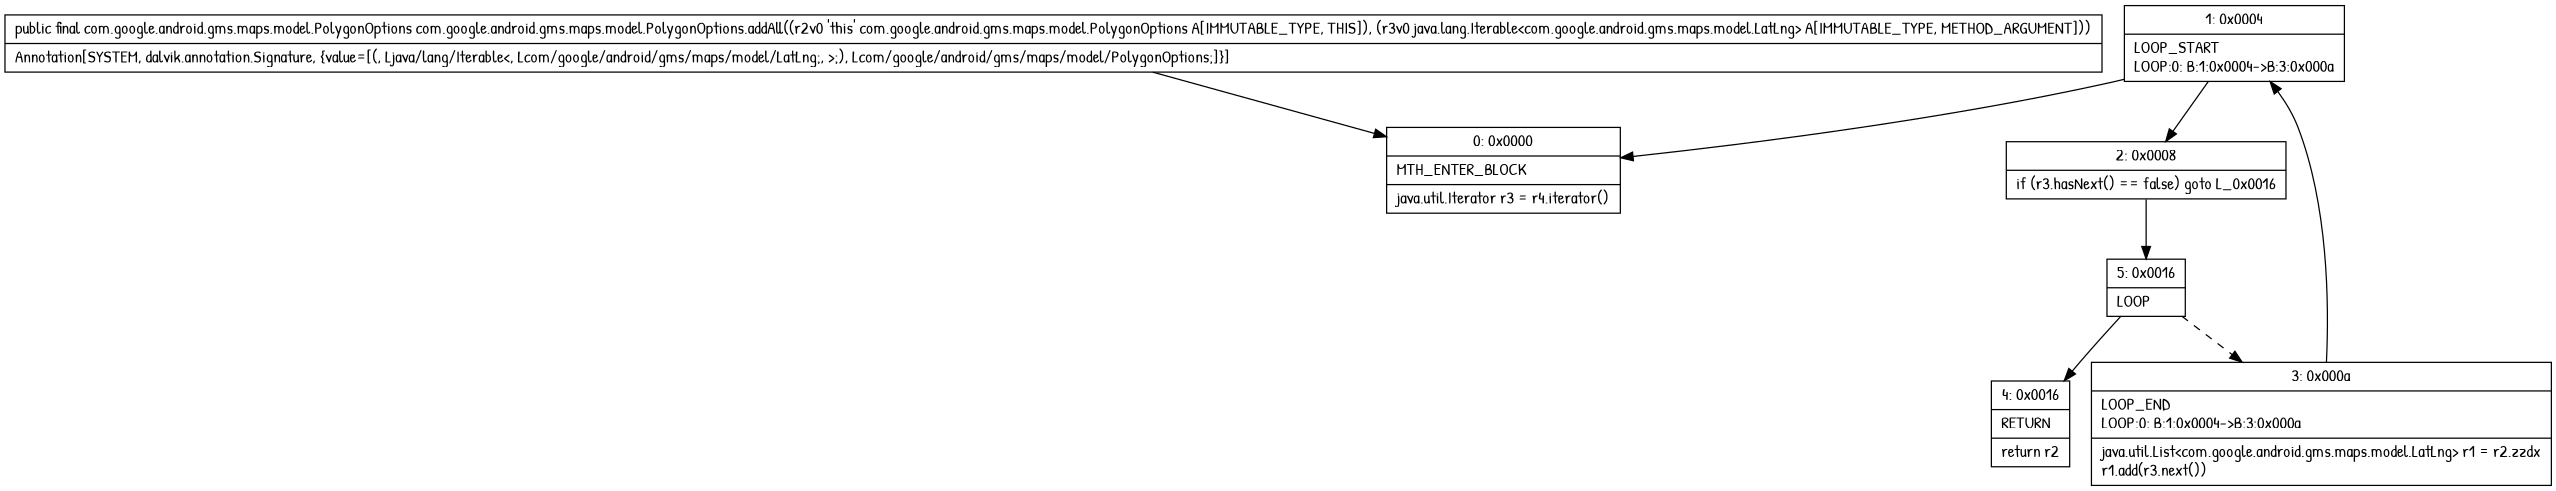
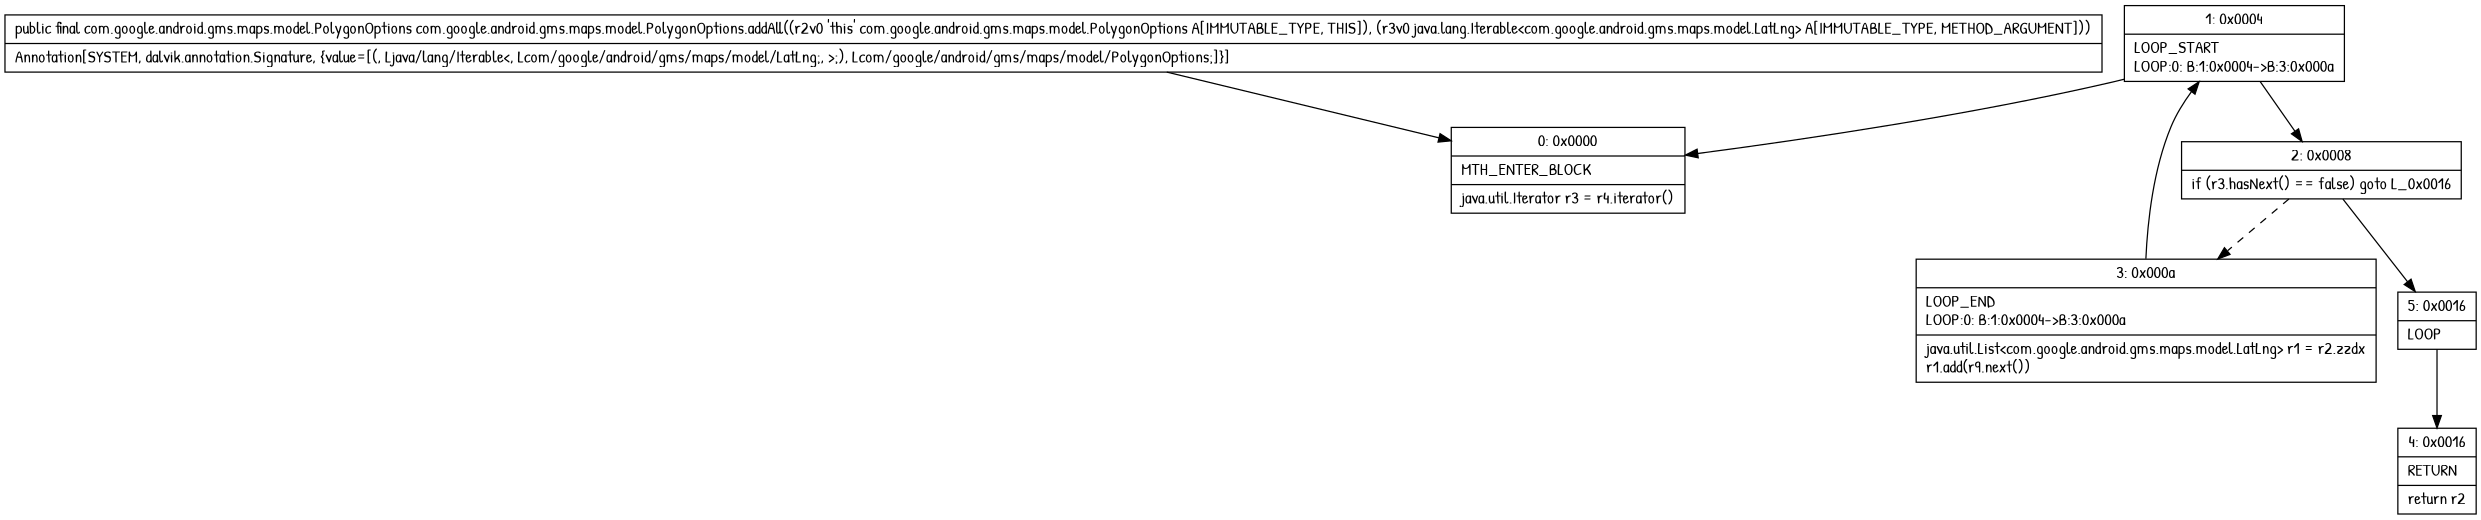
(2207, 336) -> (2258, 225)
(2154, 470) -> (1979, 367)
